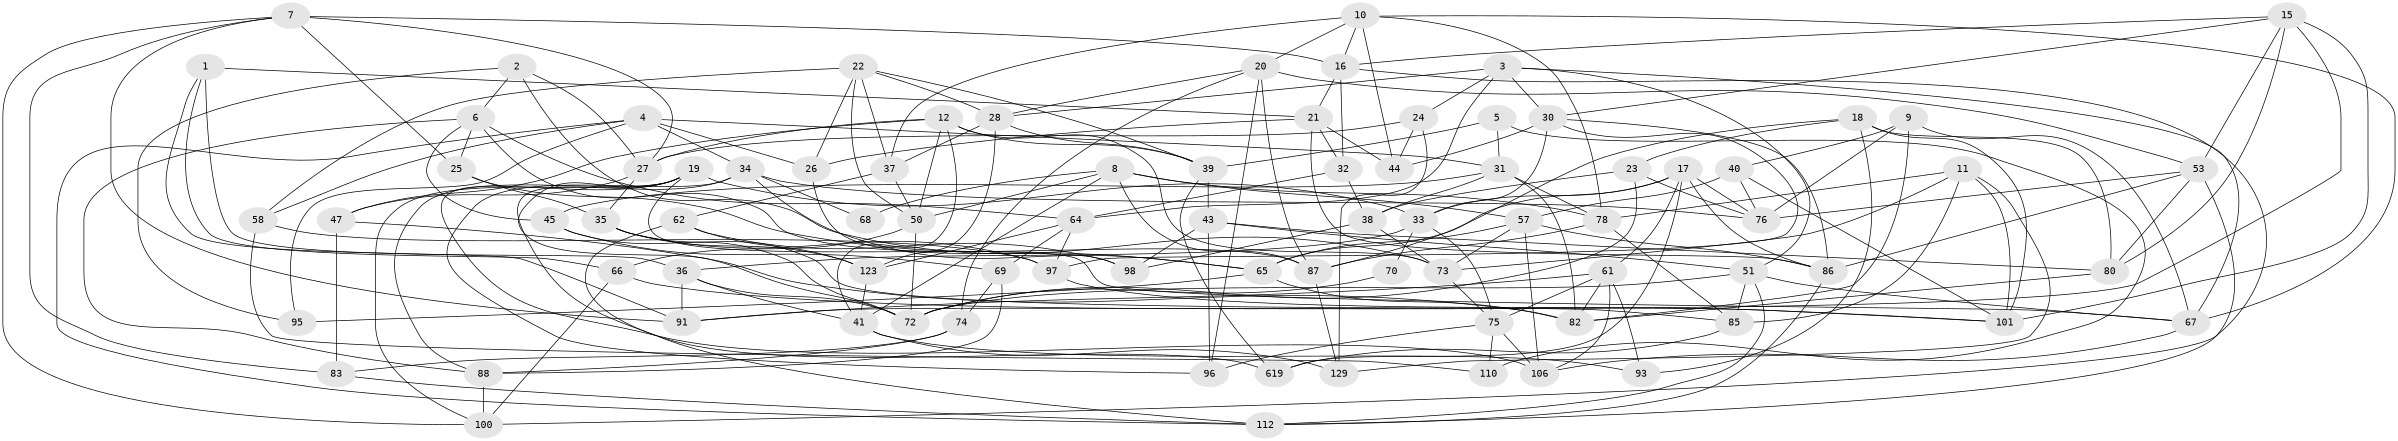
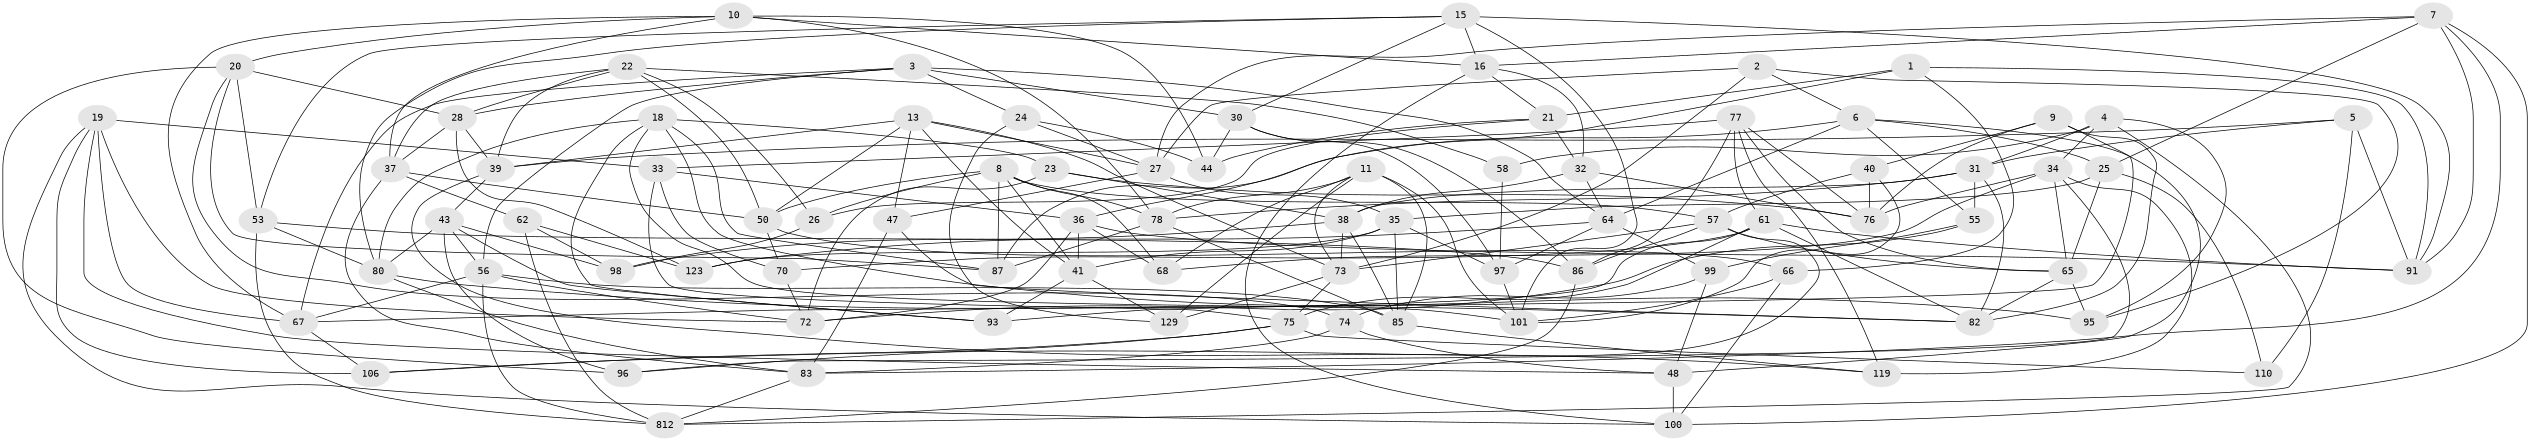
(944, 118) -> (913, 118)
(747, 149) -> (939, 182)
(1683, 169) -> (1736, 118)
(1512, 192) -> none
(1980, 195) -> (1725, 195)
none -> (2383, 195)
none -> (1246, 218)
(550, 220) -> (1975, 220)
none -> (1121, 246)
(1520, 253) -> none
(913, 272) -> (773, 246)
(1001, 272) -> (1710, 272)
(1749, 272) -> (484, 272)
none -> (1374, 273)
(864, 296) -> (1239, 251)
none -> (710, 299)
none -> (1148, 300)
(1326, 323) -> (1272, 292)
(1606, 325) -> (1277, 258)
none -> (587, 340)
none -> (506, 342)
(588, 351) -> (2216, 247)
(484, 374) -> (1673, 374)
(1274, 374) -> (1882, 374)
(1265, 425) -> (665, 425)
